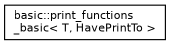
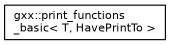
(85, 22) -> (85, 22)
